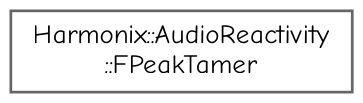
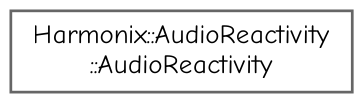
(182, 51) -> (182, 51)
